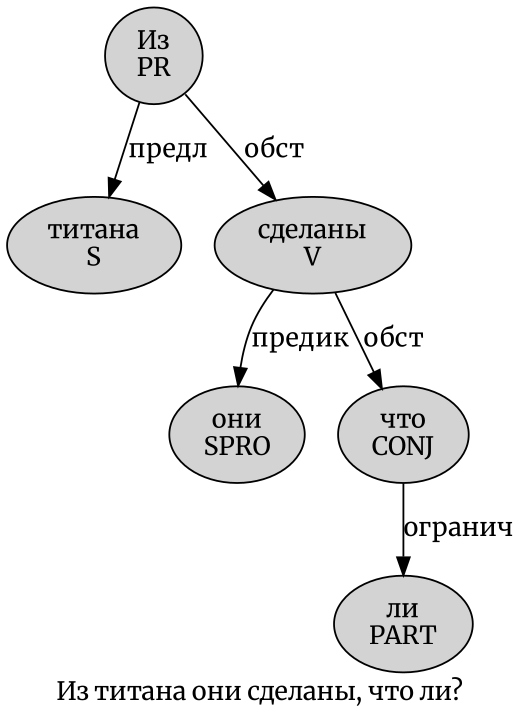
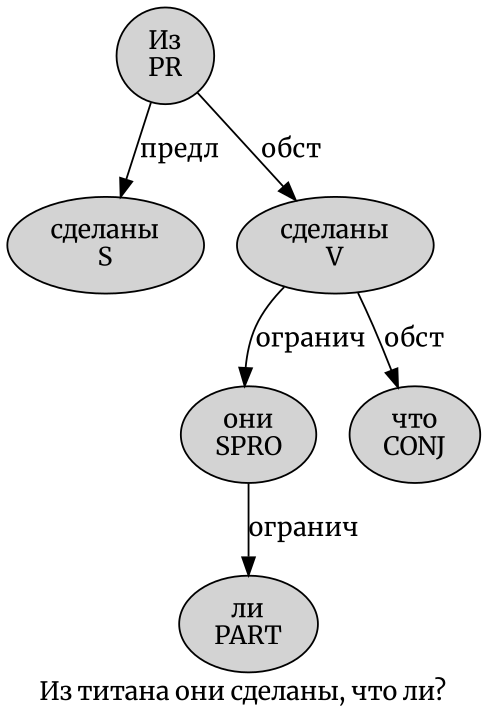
(94, 245) -> (106, 245)
(301, 340) -> (311, 340)
(403, 520) -> (249, 520)
